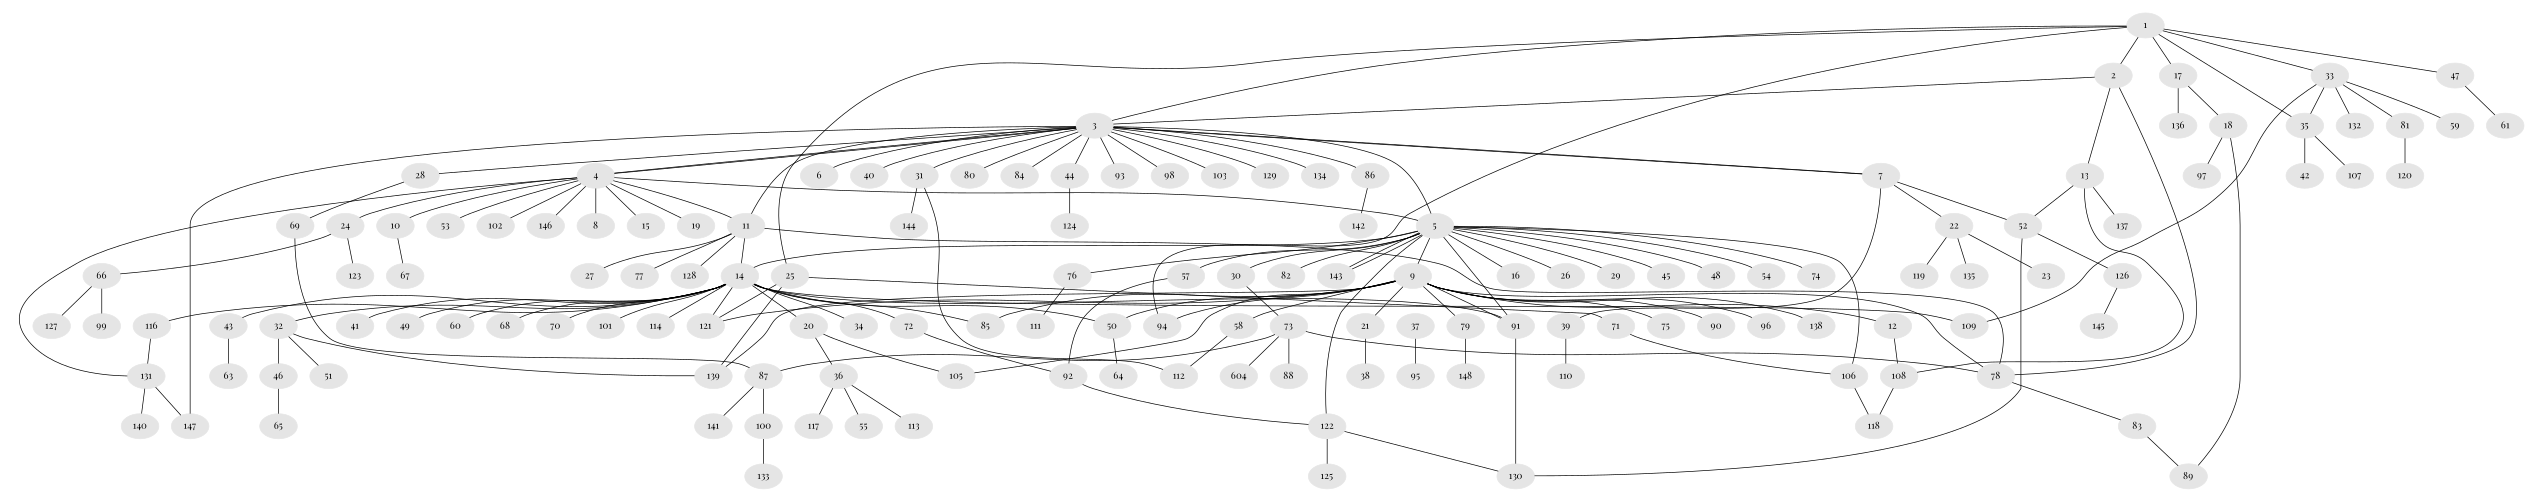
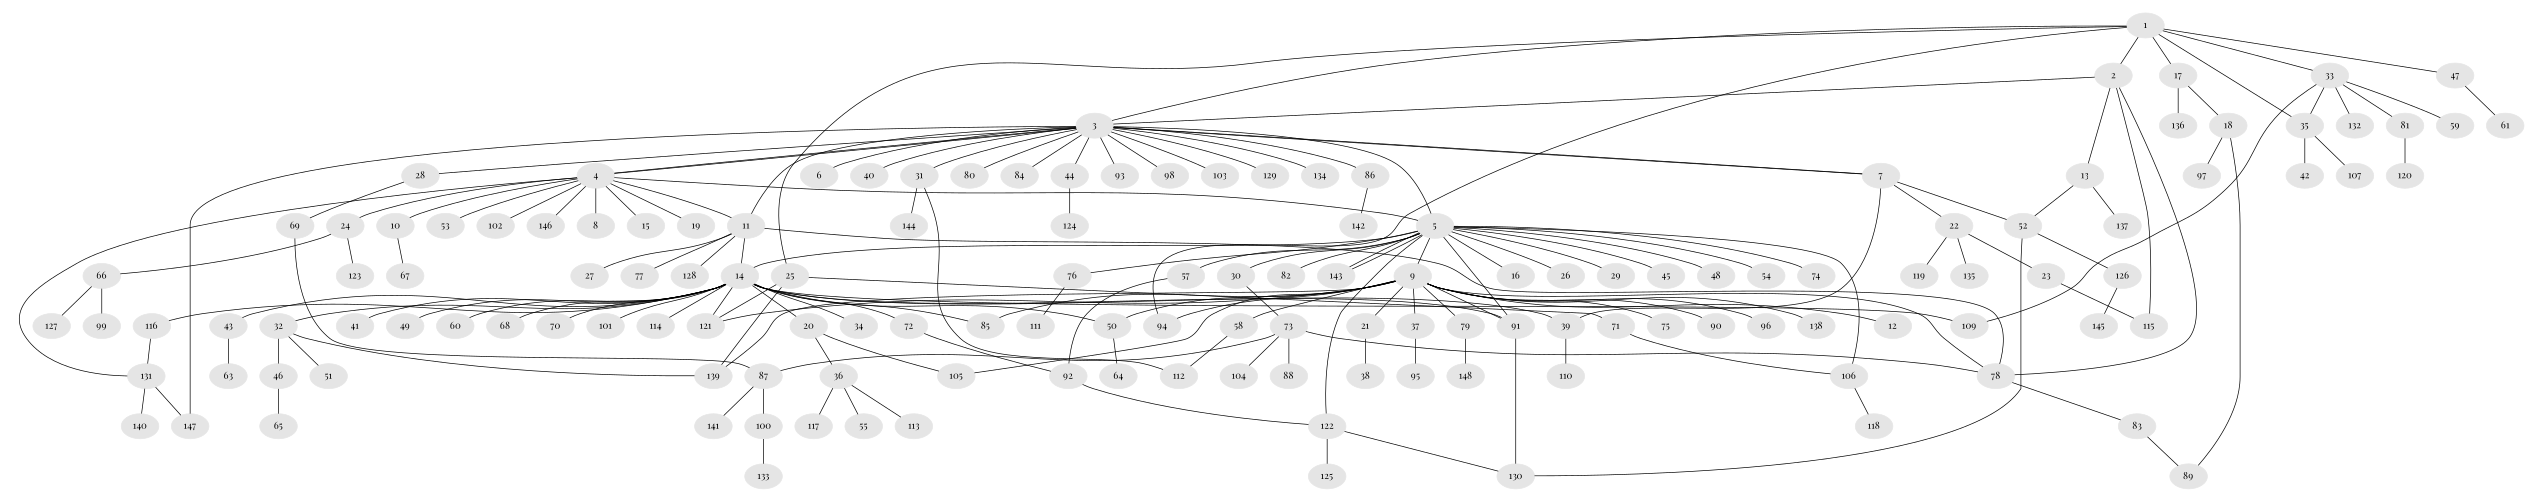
none -> (1414, 296)
none -> (1153, 301)
none -> (2149, 326)
(1239, 376) -> (1239, 376)
(1899, 376) -> none
